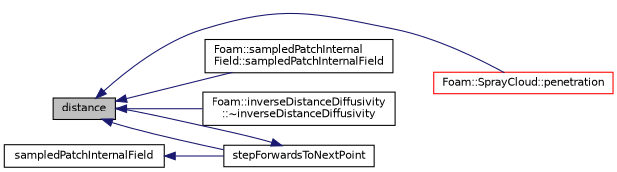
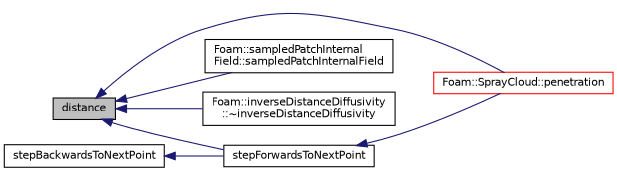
(194, 124) -> (435, 121)
(84, 156) -> (84, 156)
